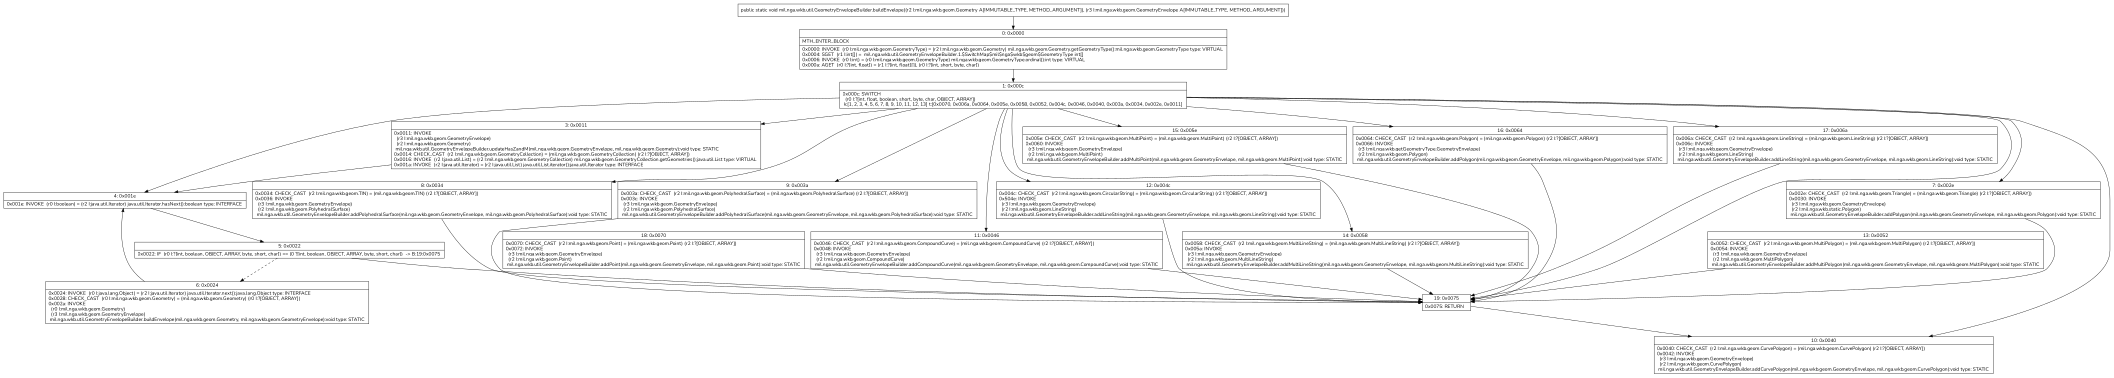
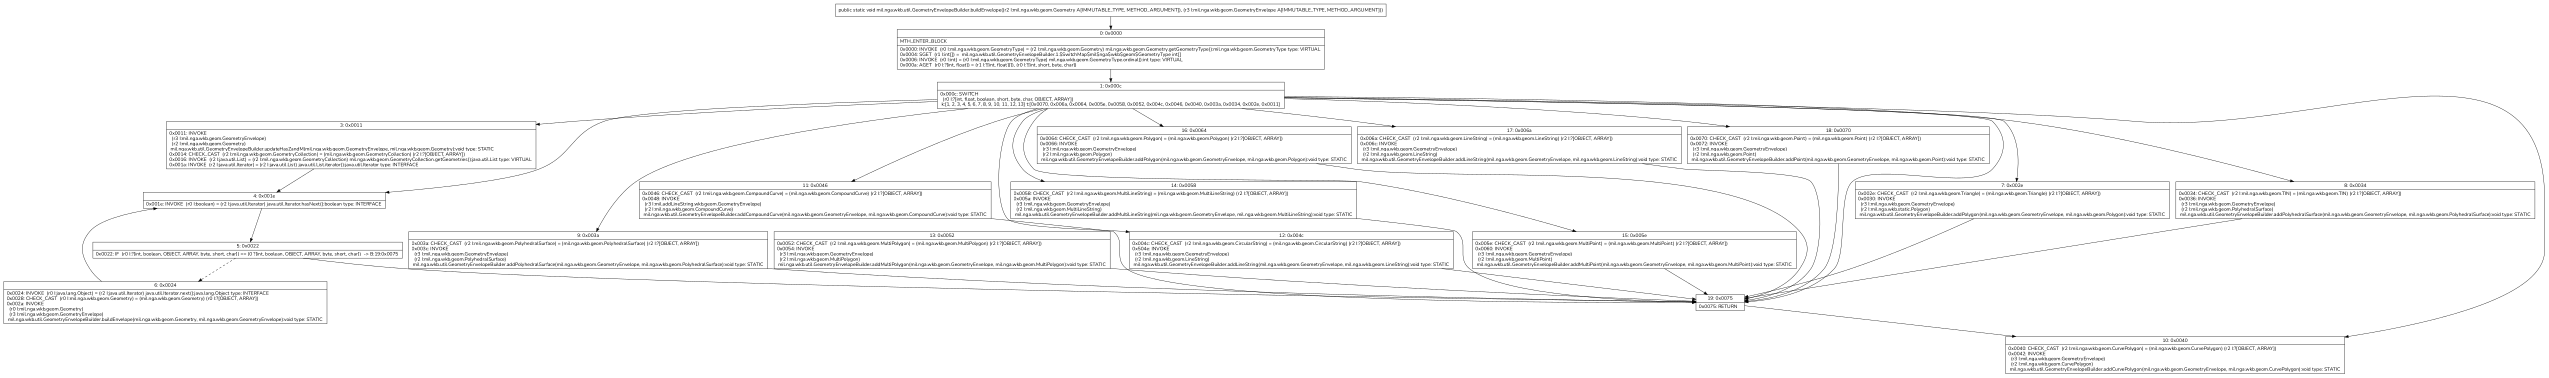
none -> (1505, 108)
(1418, 149) -> (1088, 149)
(862, 254) -> (702, 204)
